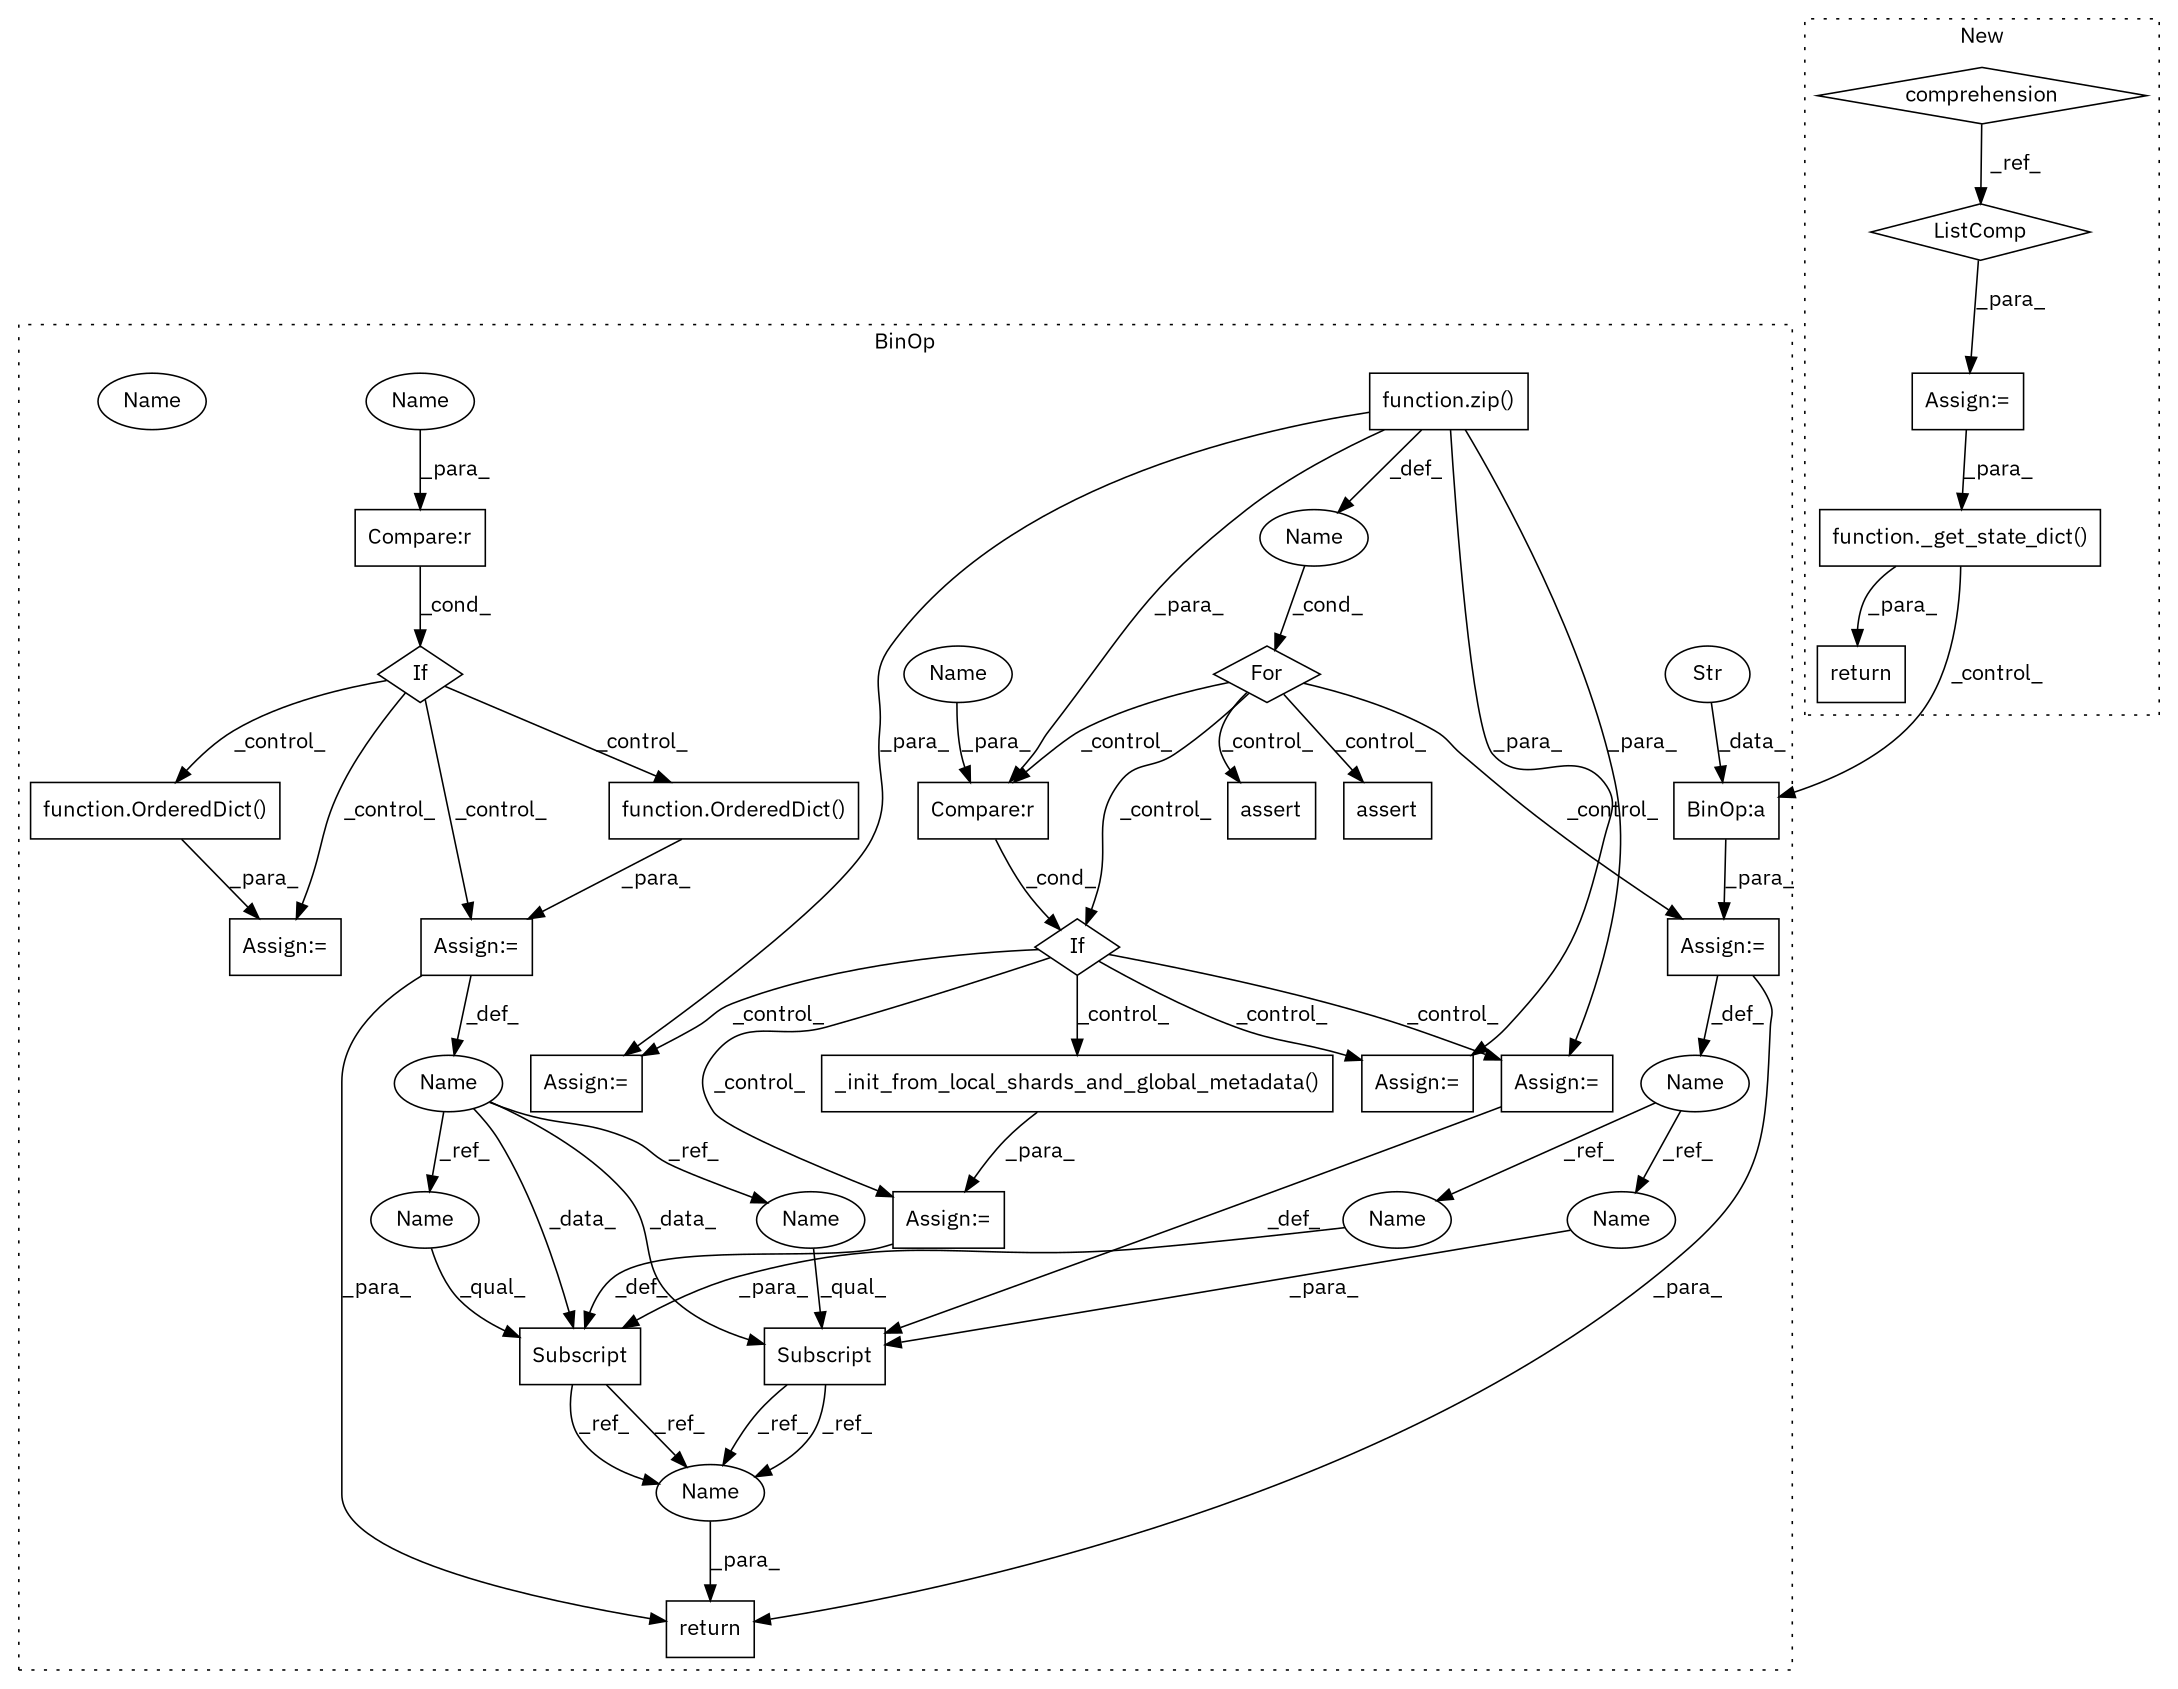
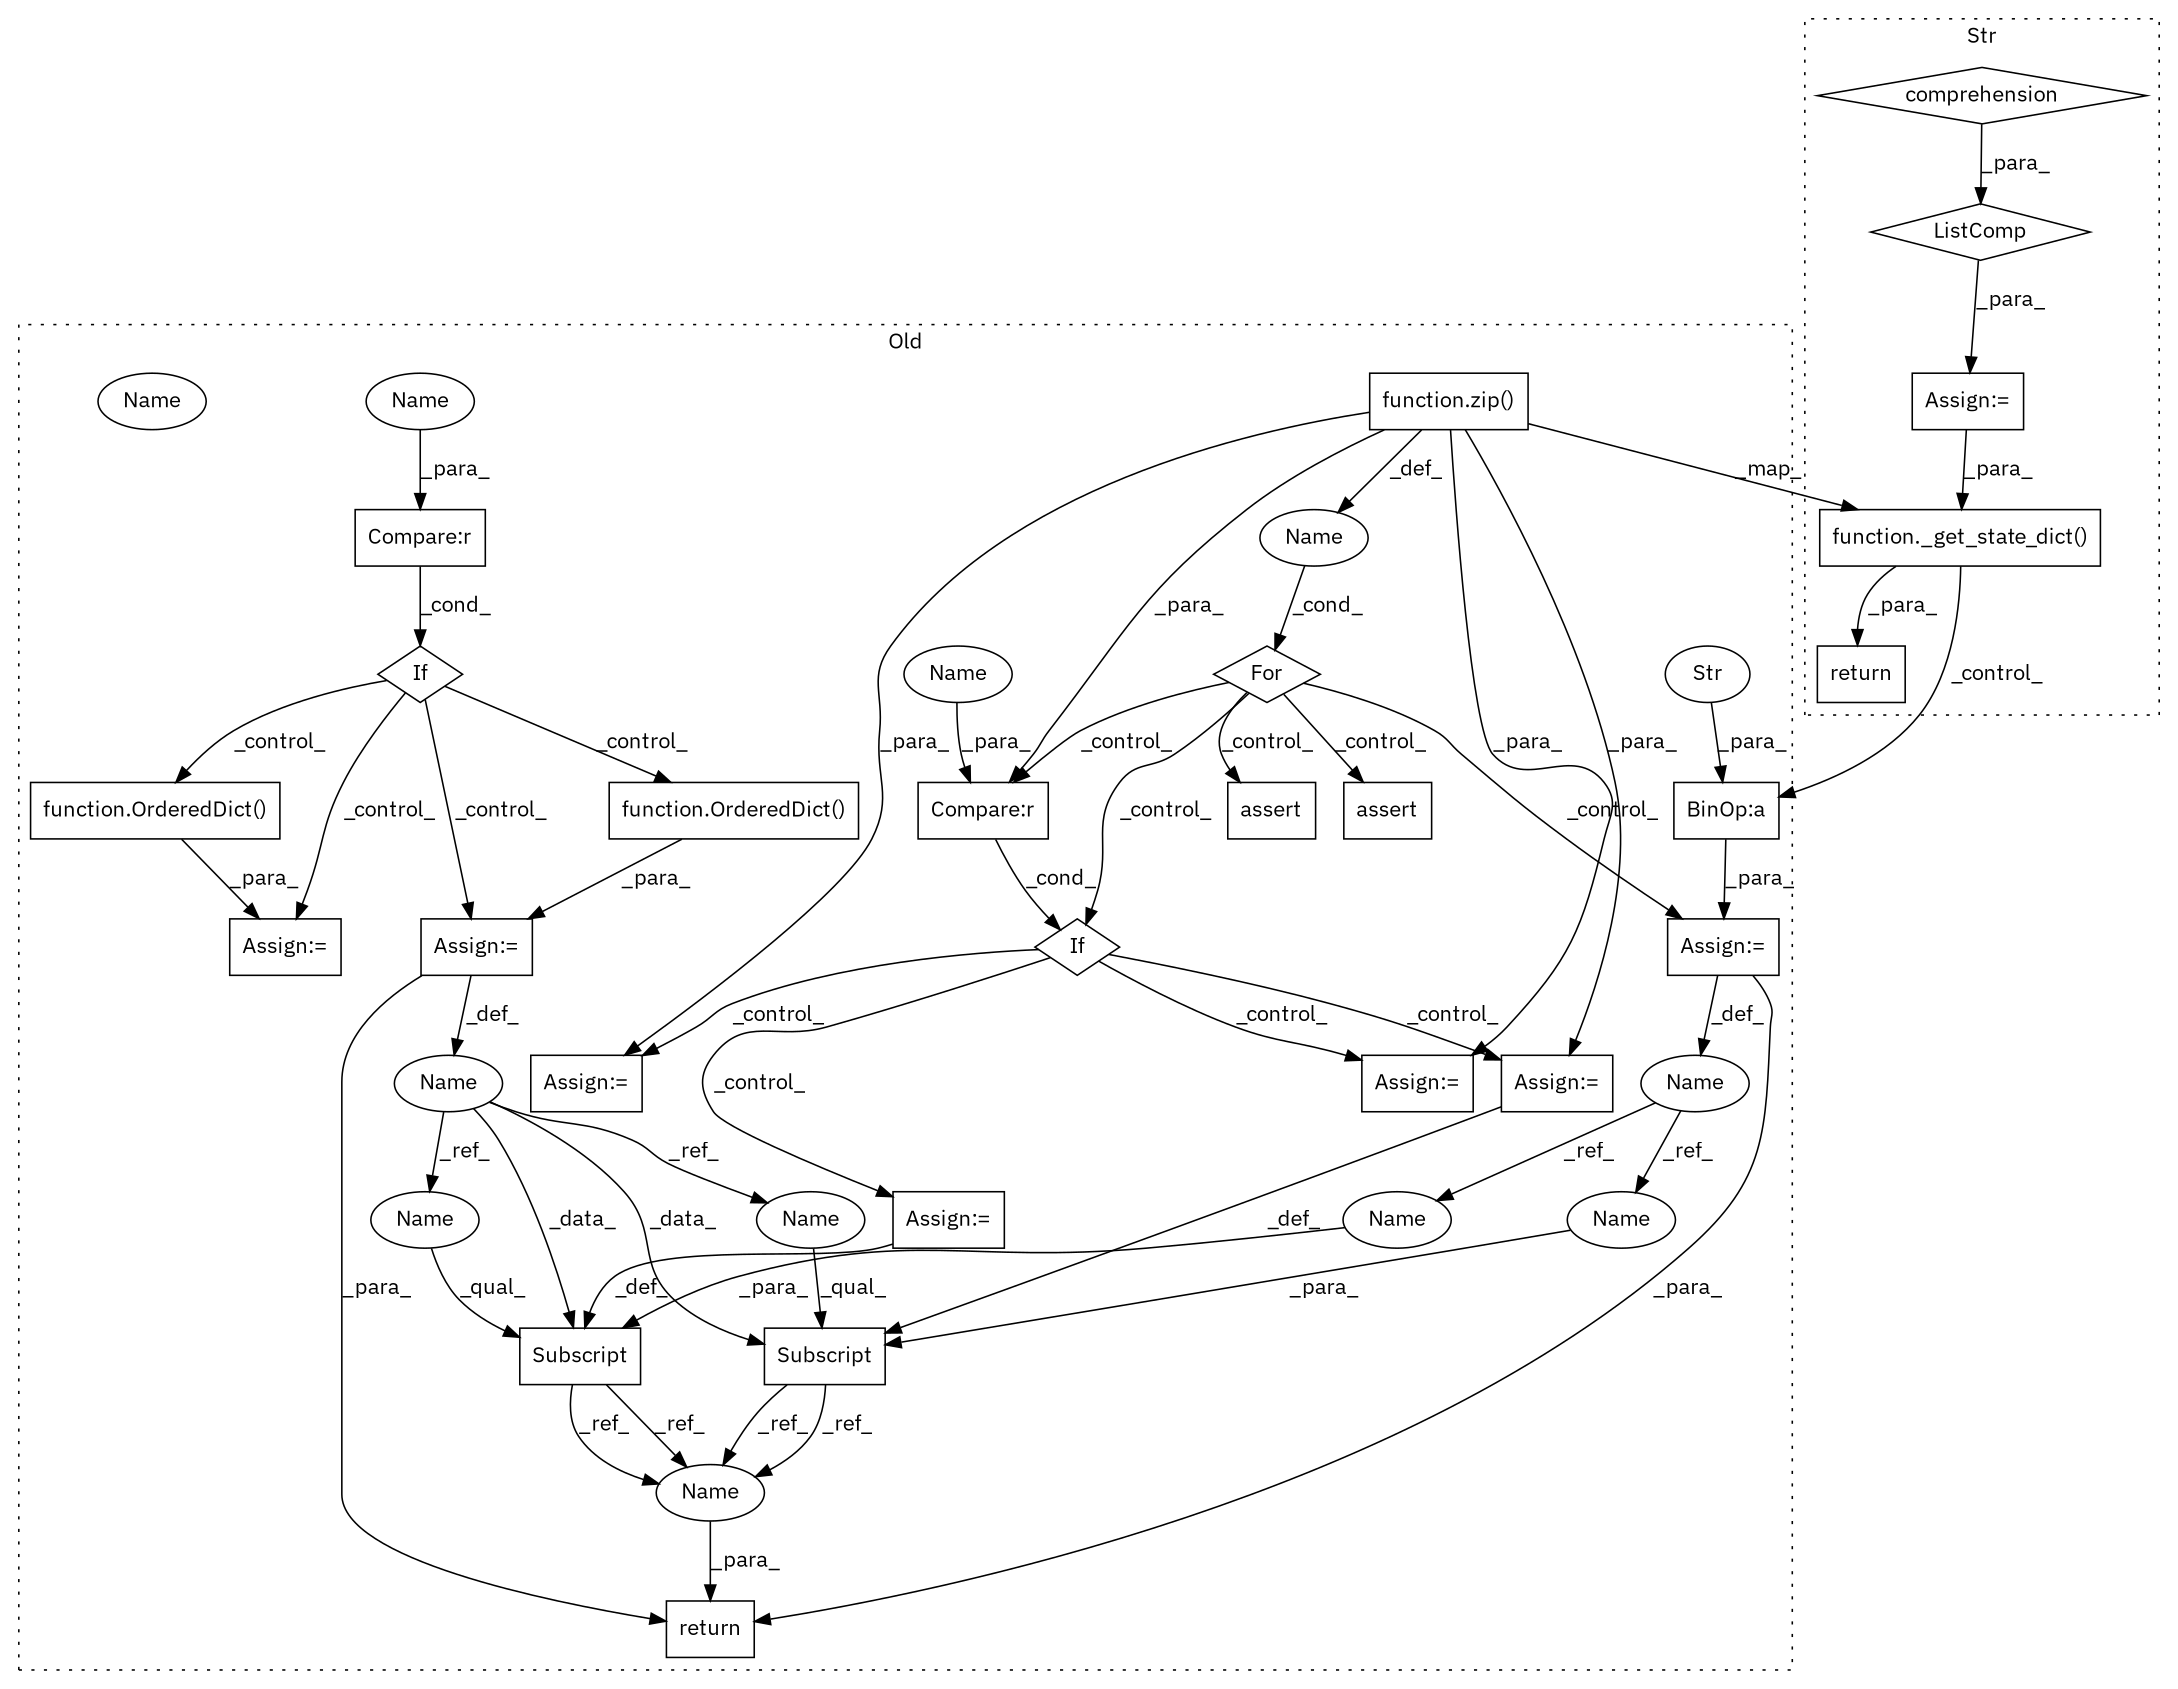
(1982, 37) -> (1982, 37)
(2017, 164) -> (2017, 164)
(906, 343) -> (906, 343)
none -> (1685, 465)
(1753, 742) -> (1753, 742)
(1077, 1084) -> none
